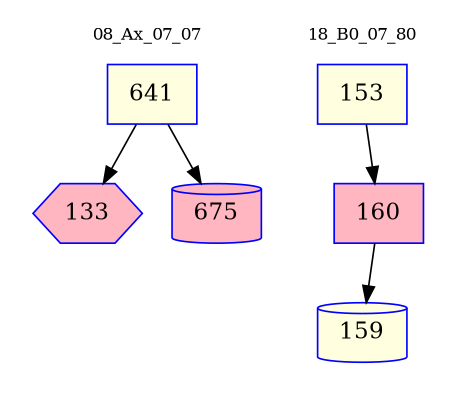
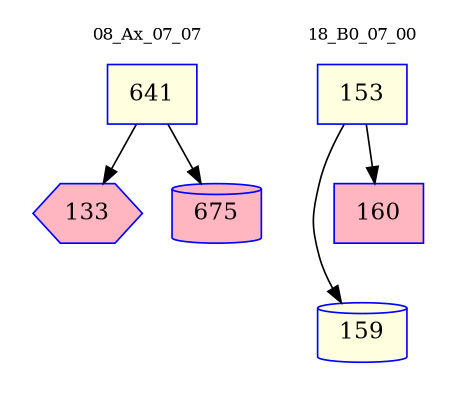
(362, 36) -> (362, 36)
(372, 265) -> (315, 205)
